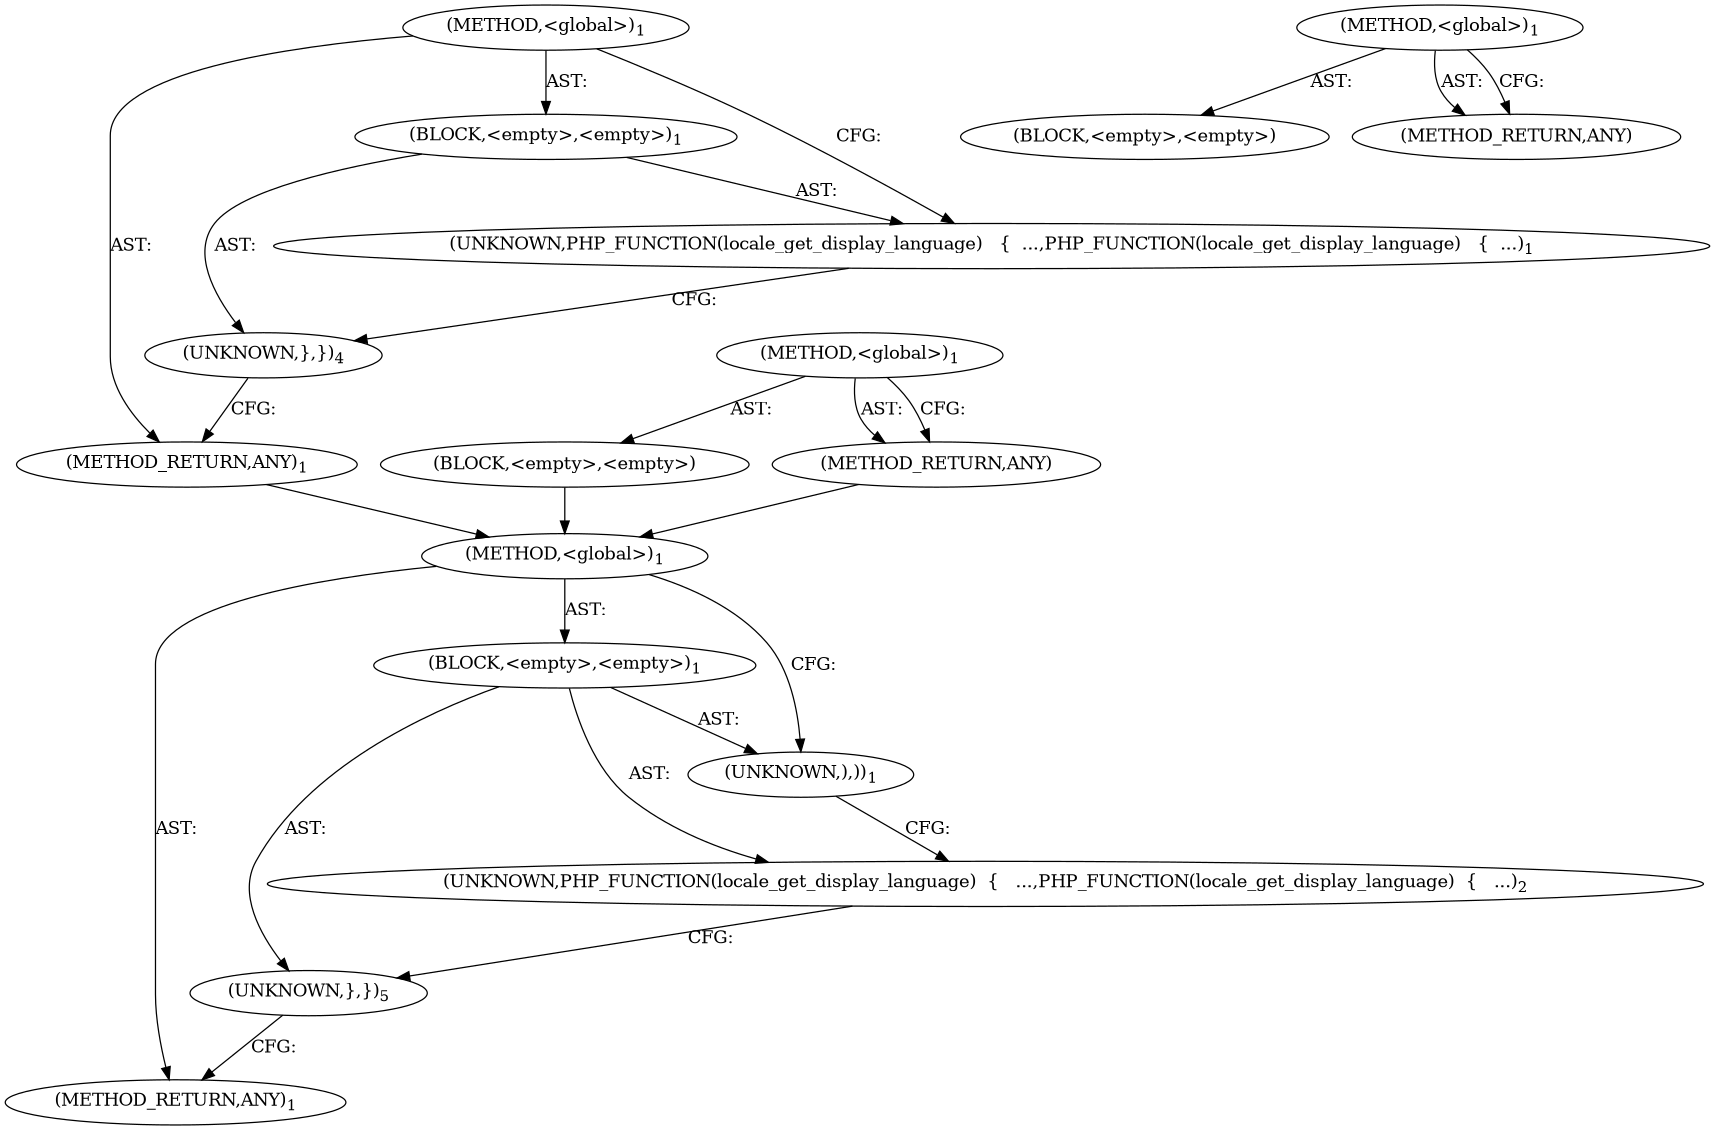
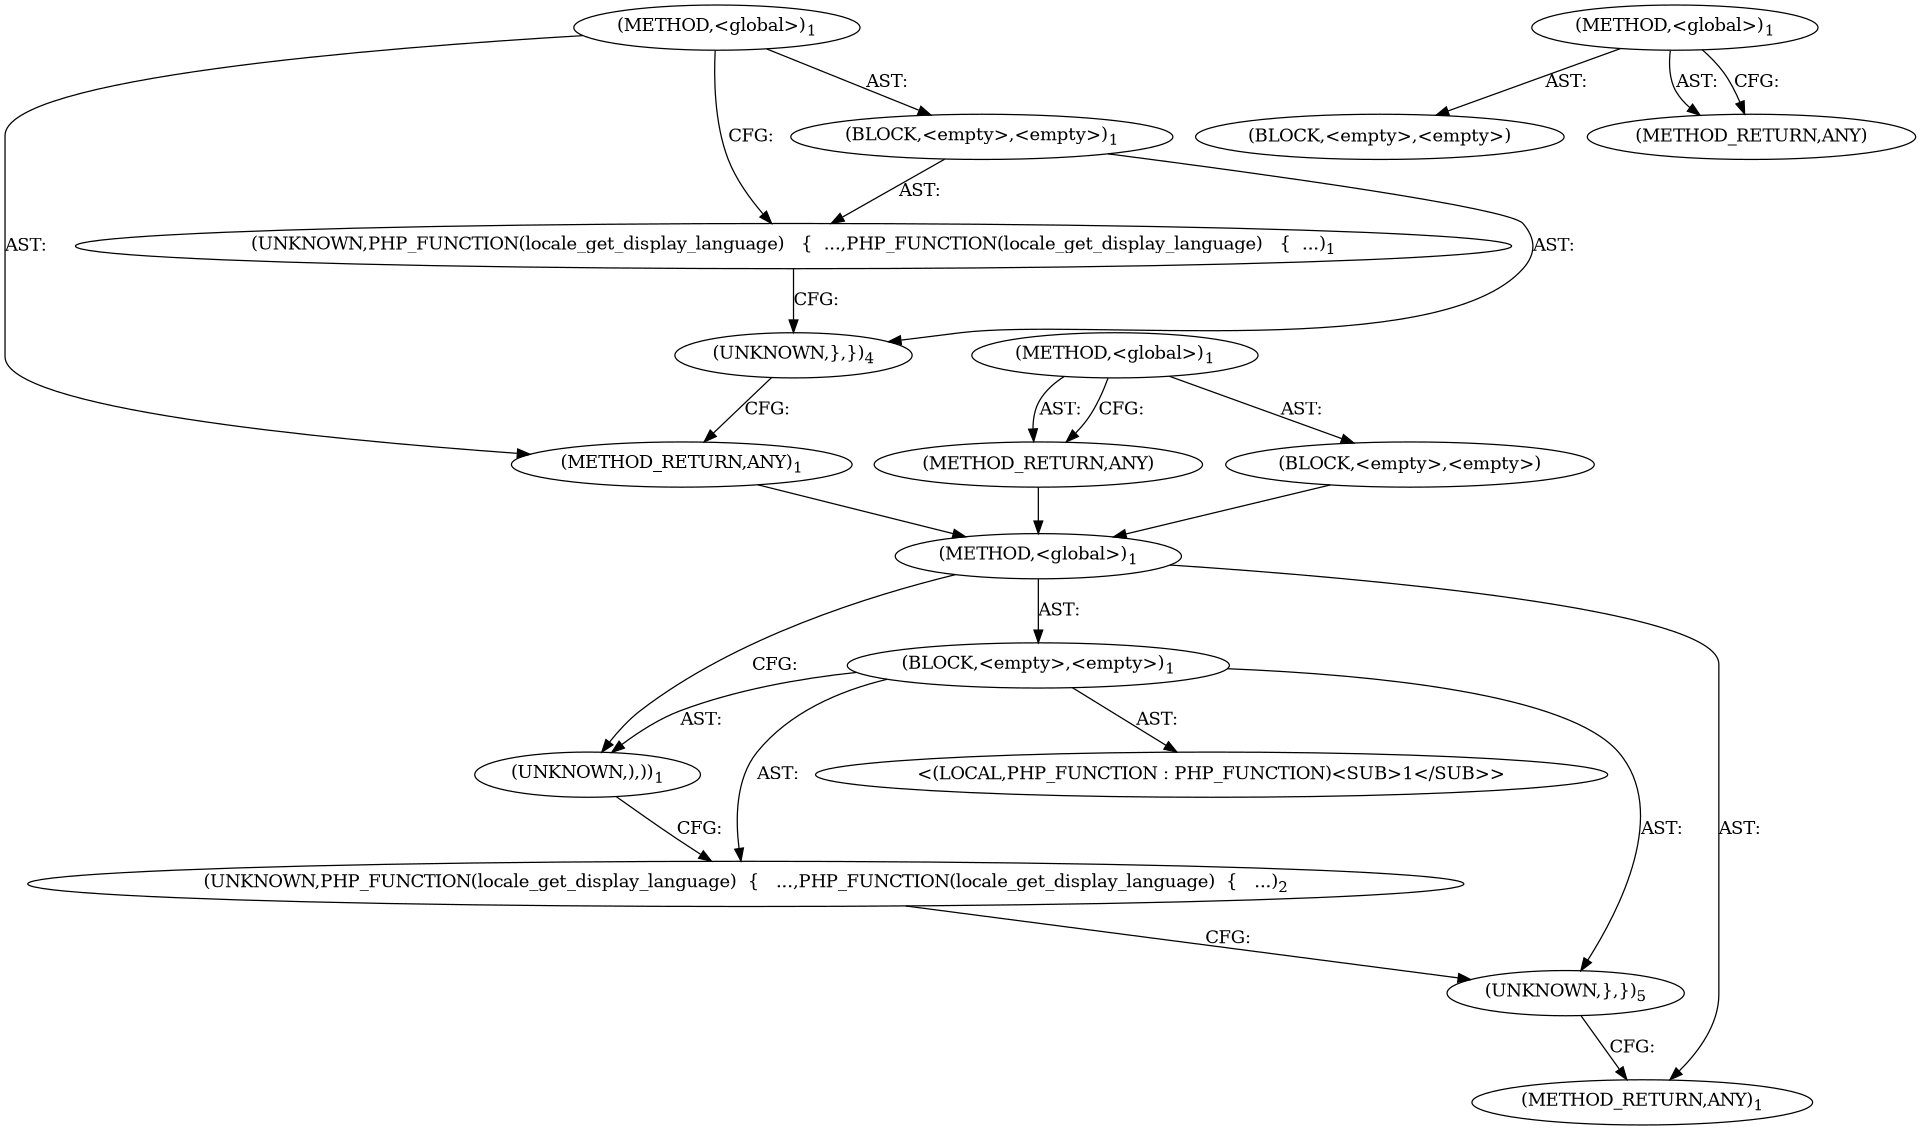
none -> (1212, 775)
